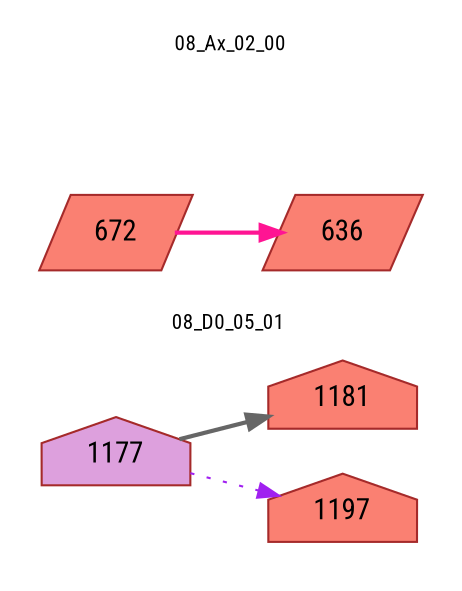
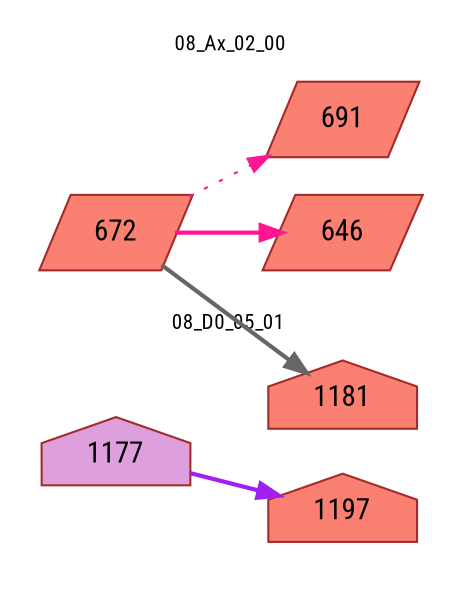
none -> (343, 119)
(343, 233) -> (343, 233)
(214, 431) -> (232, 317)
(224, 482) -> (224, 482)
